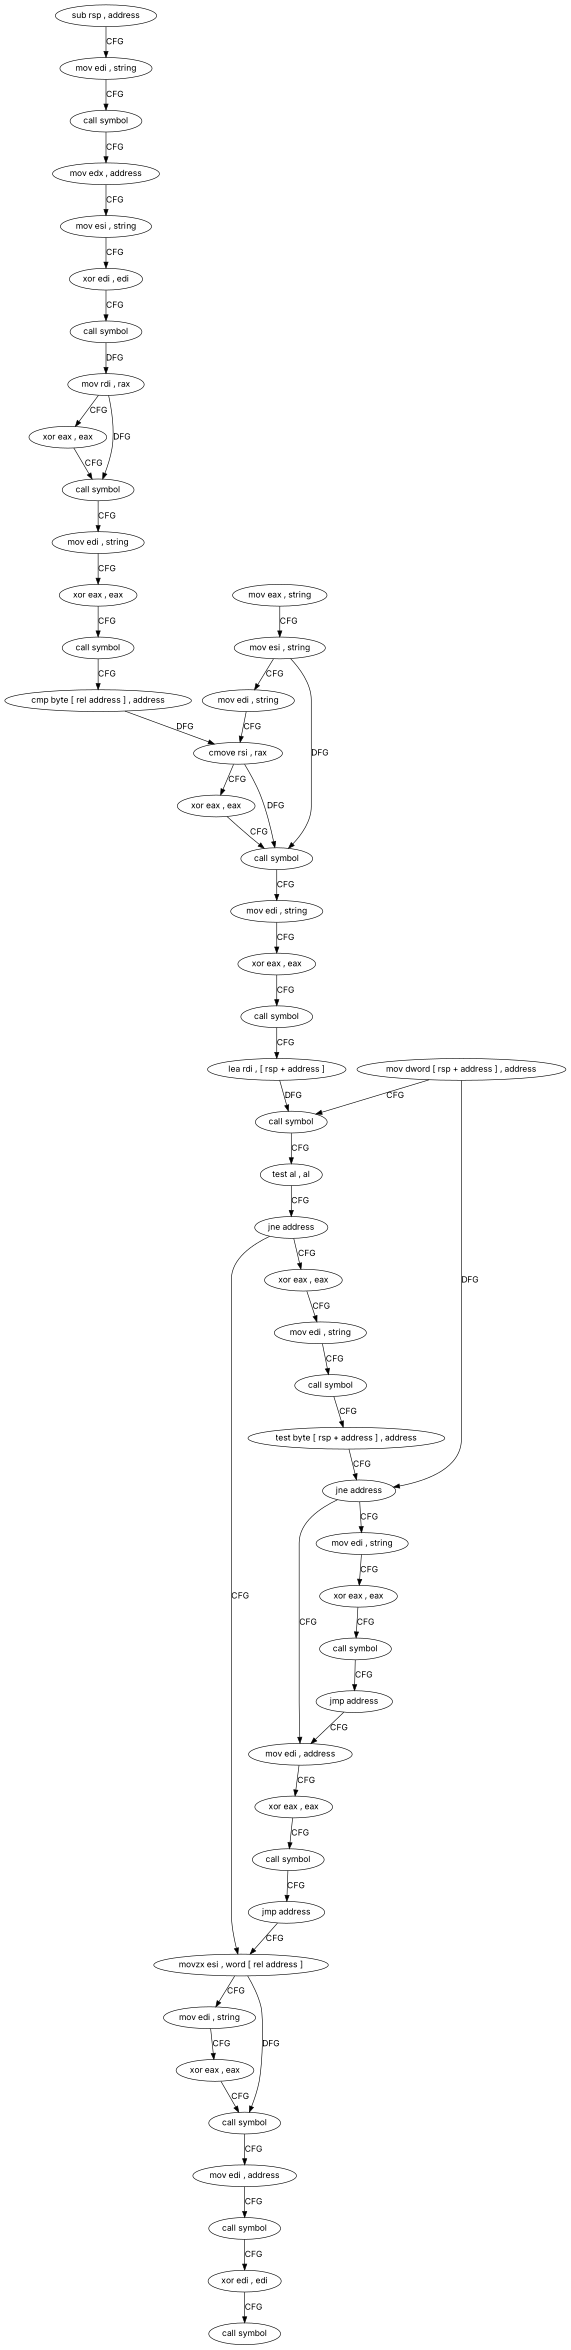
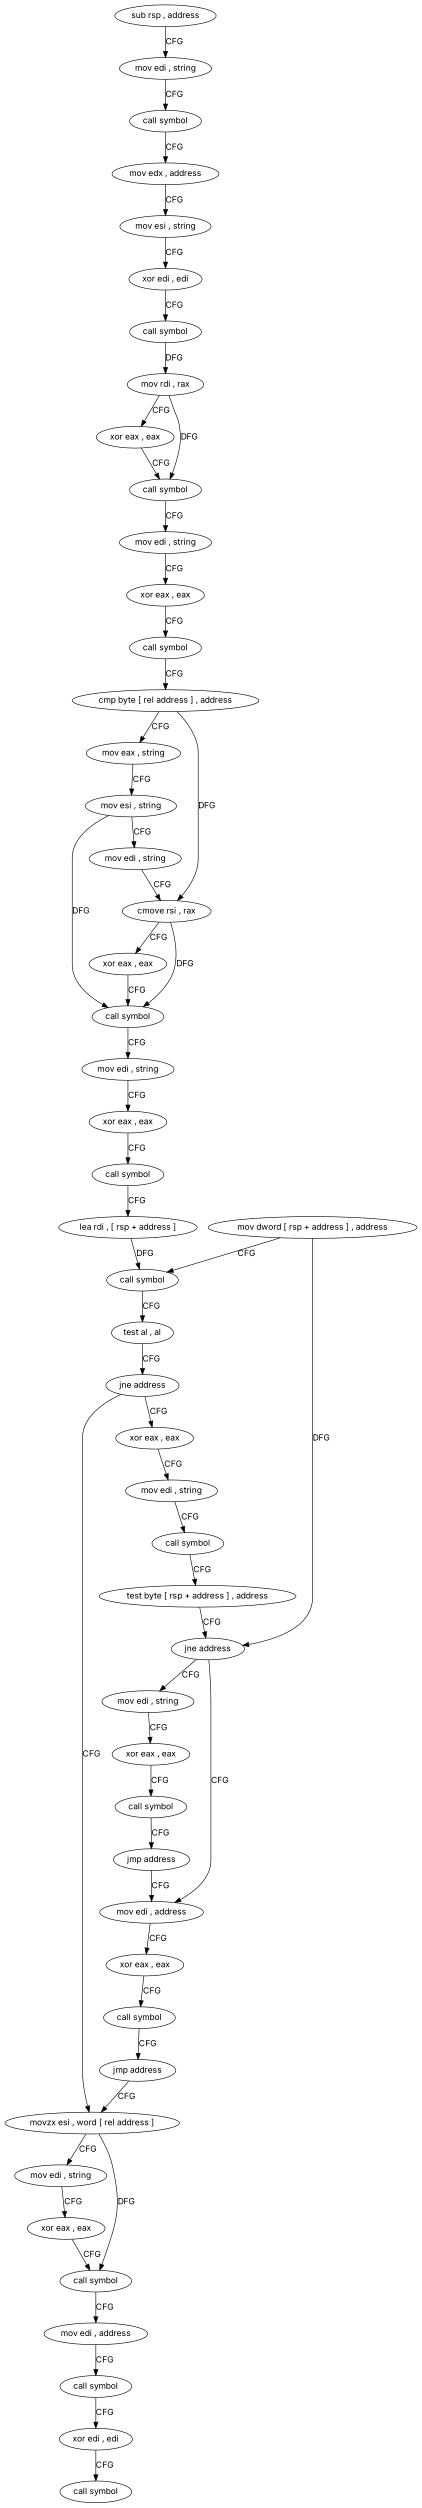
none -> (151, 724)
